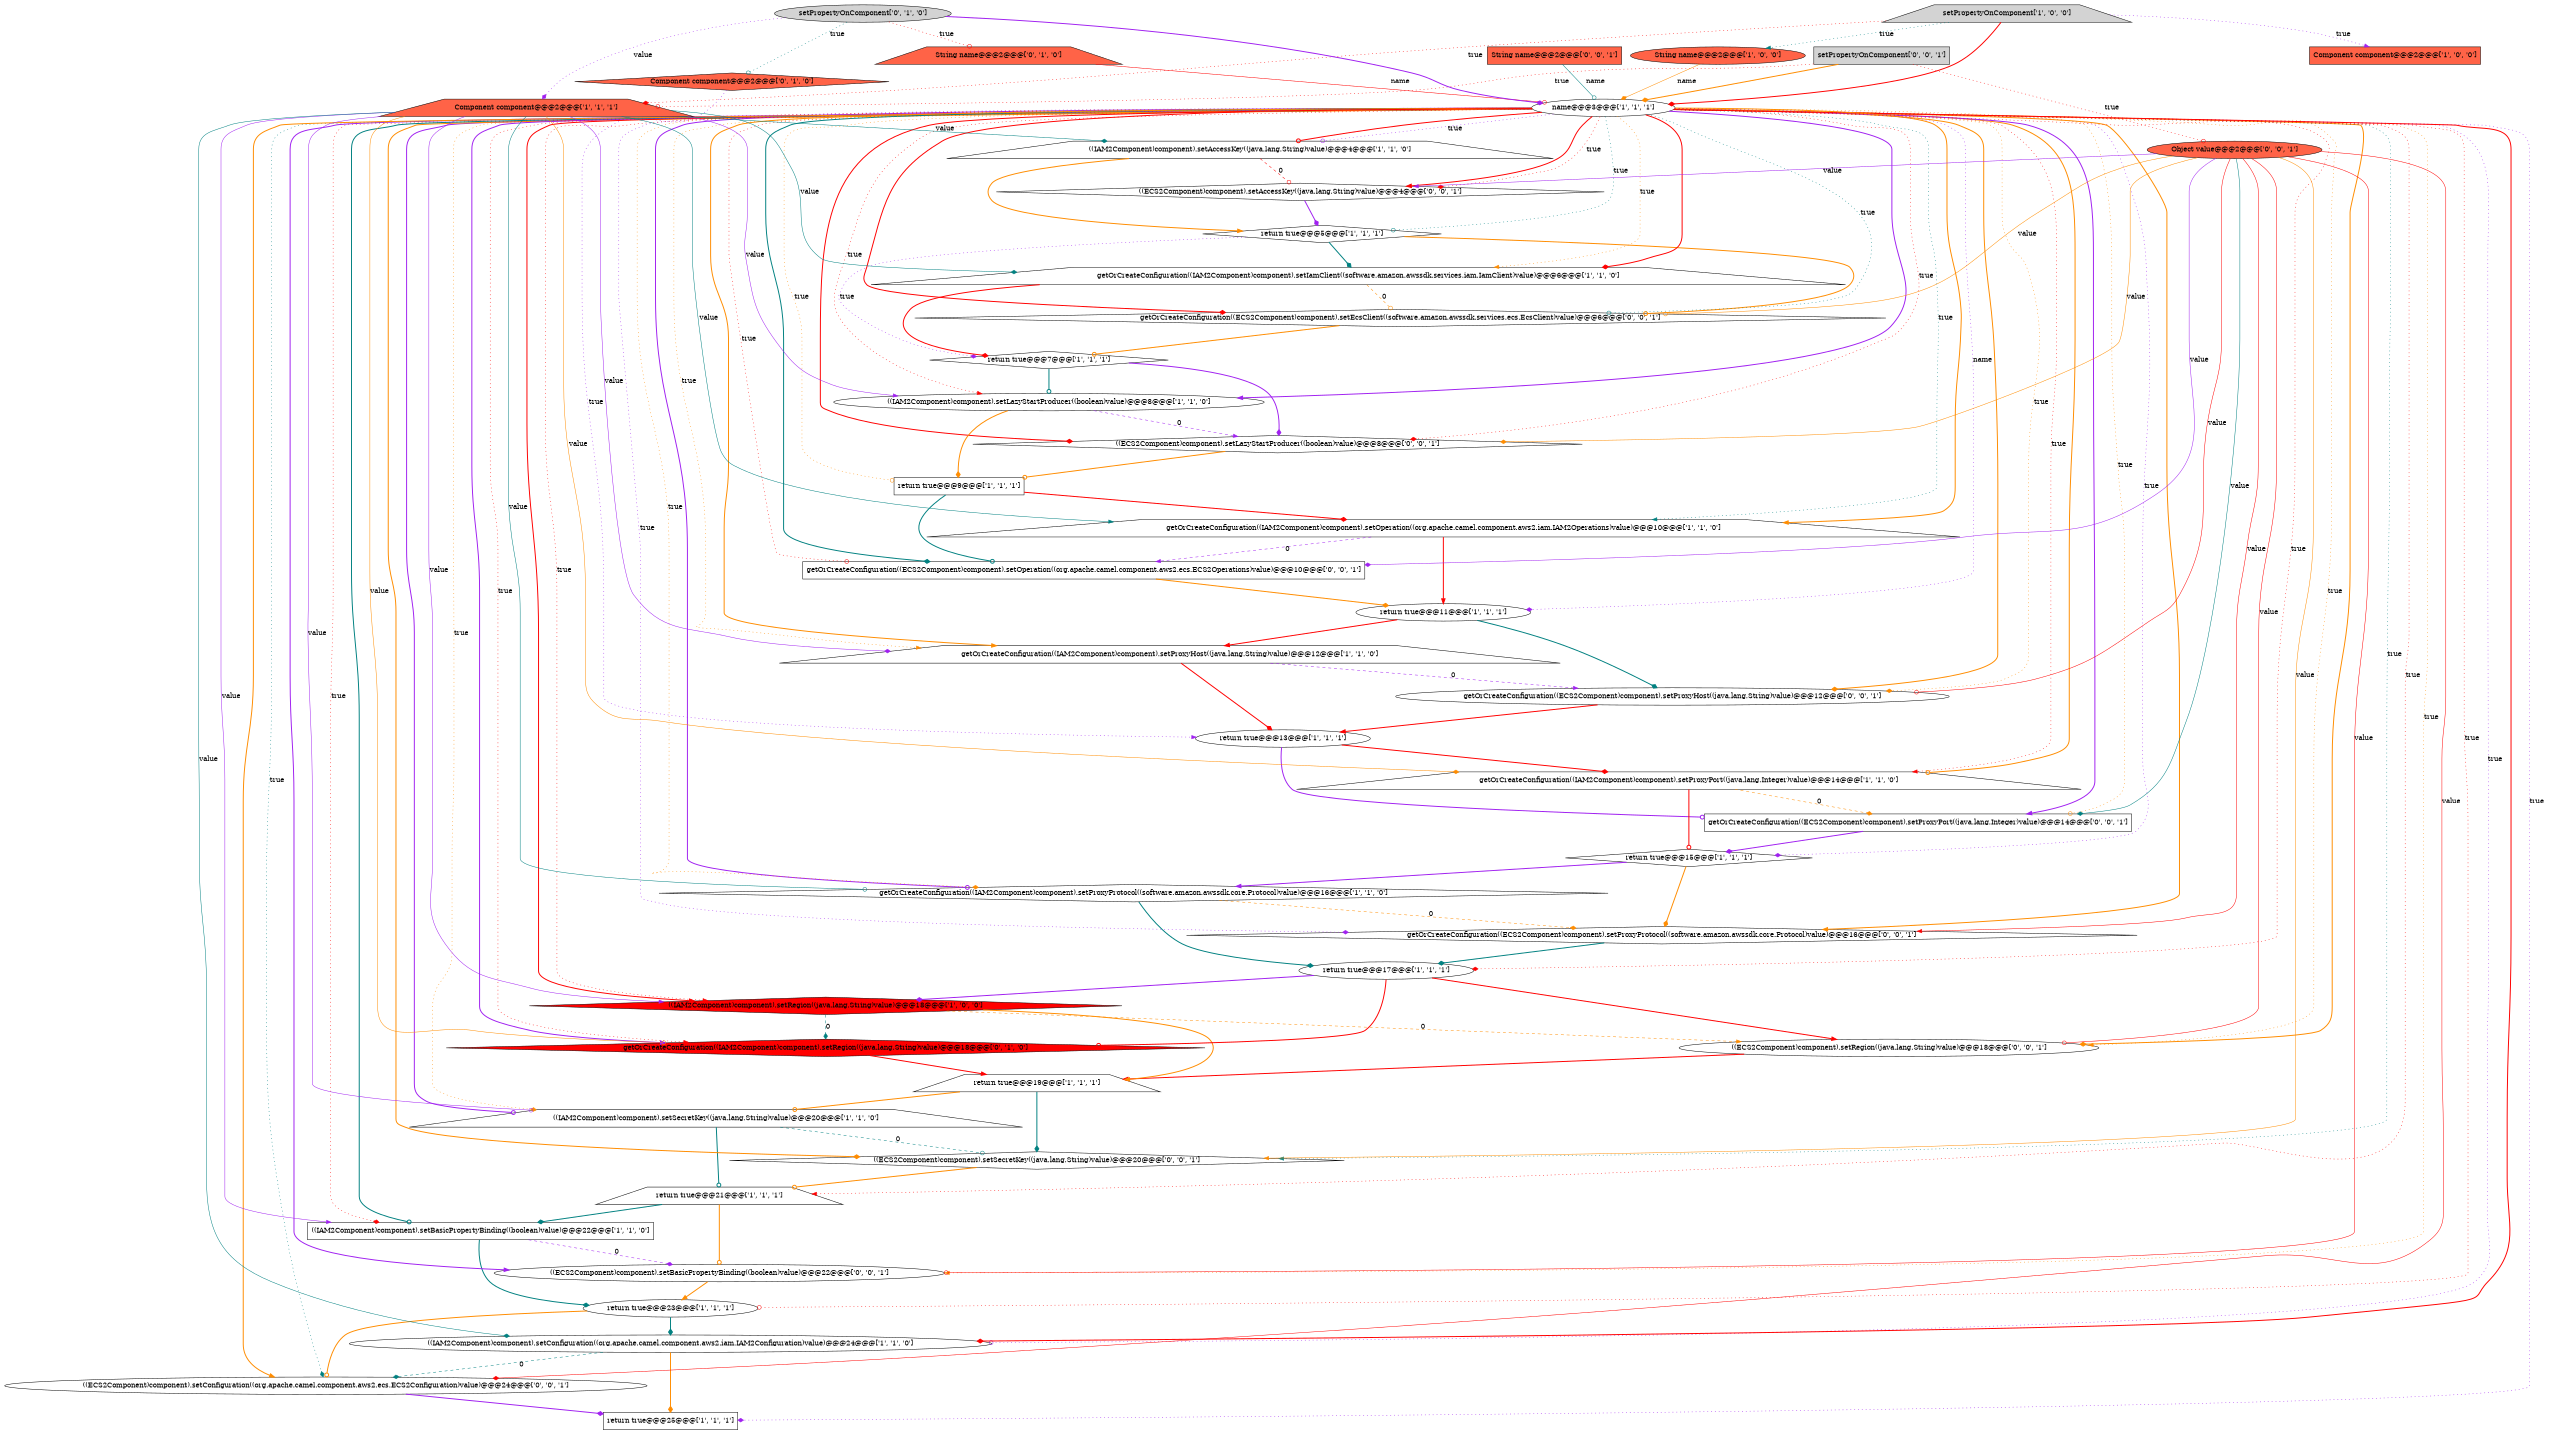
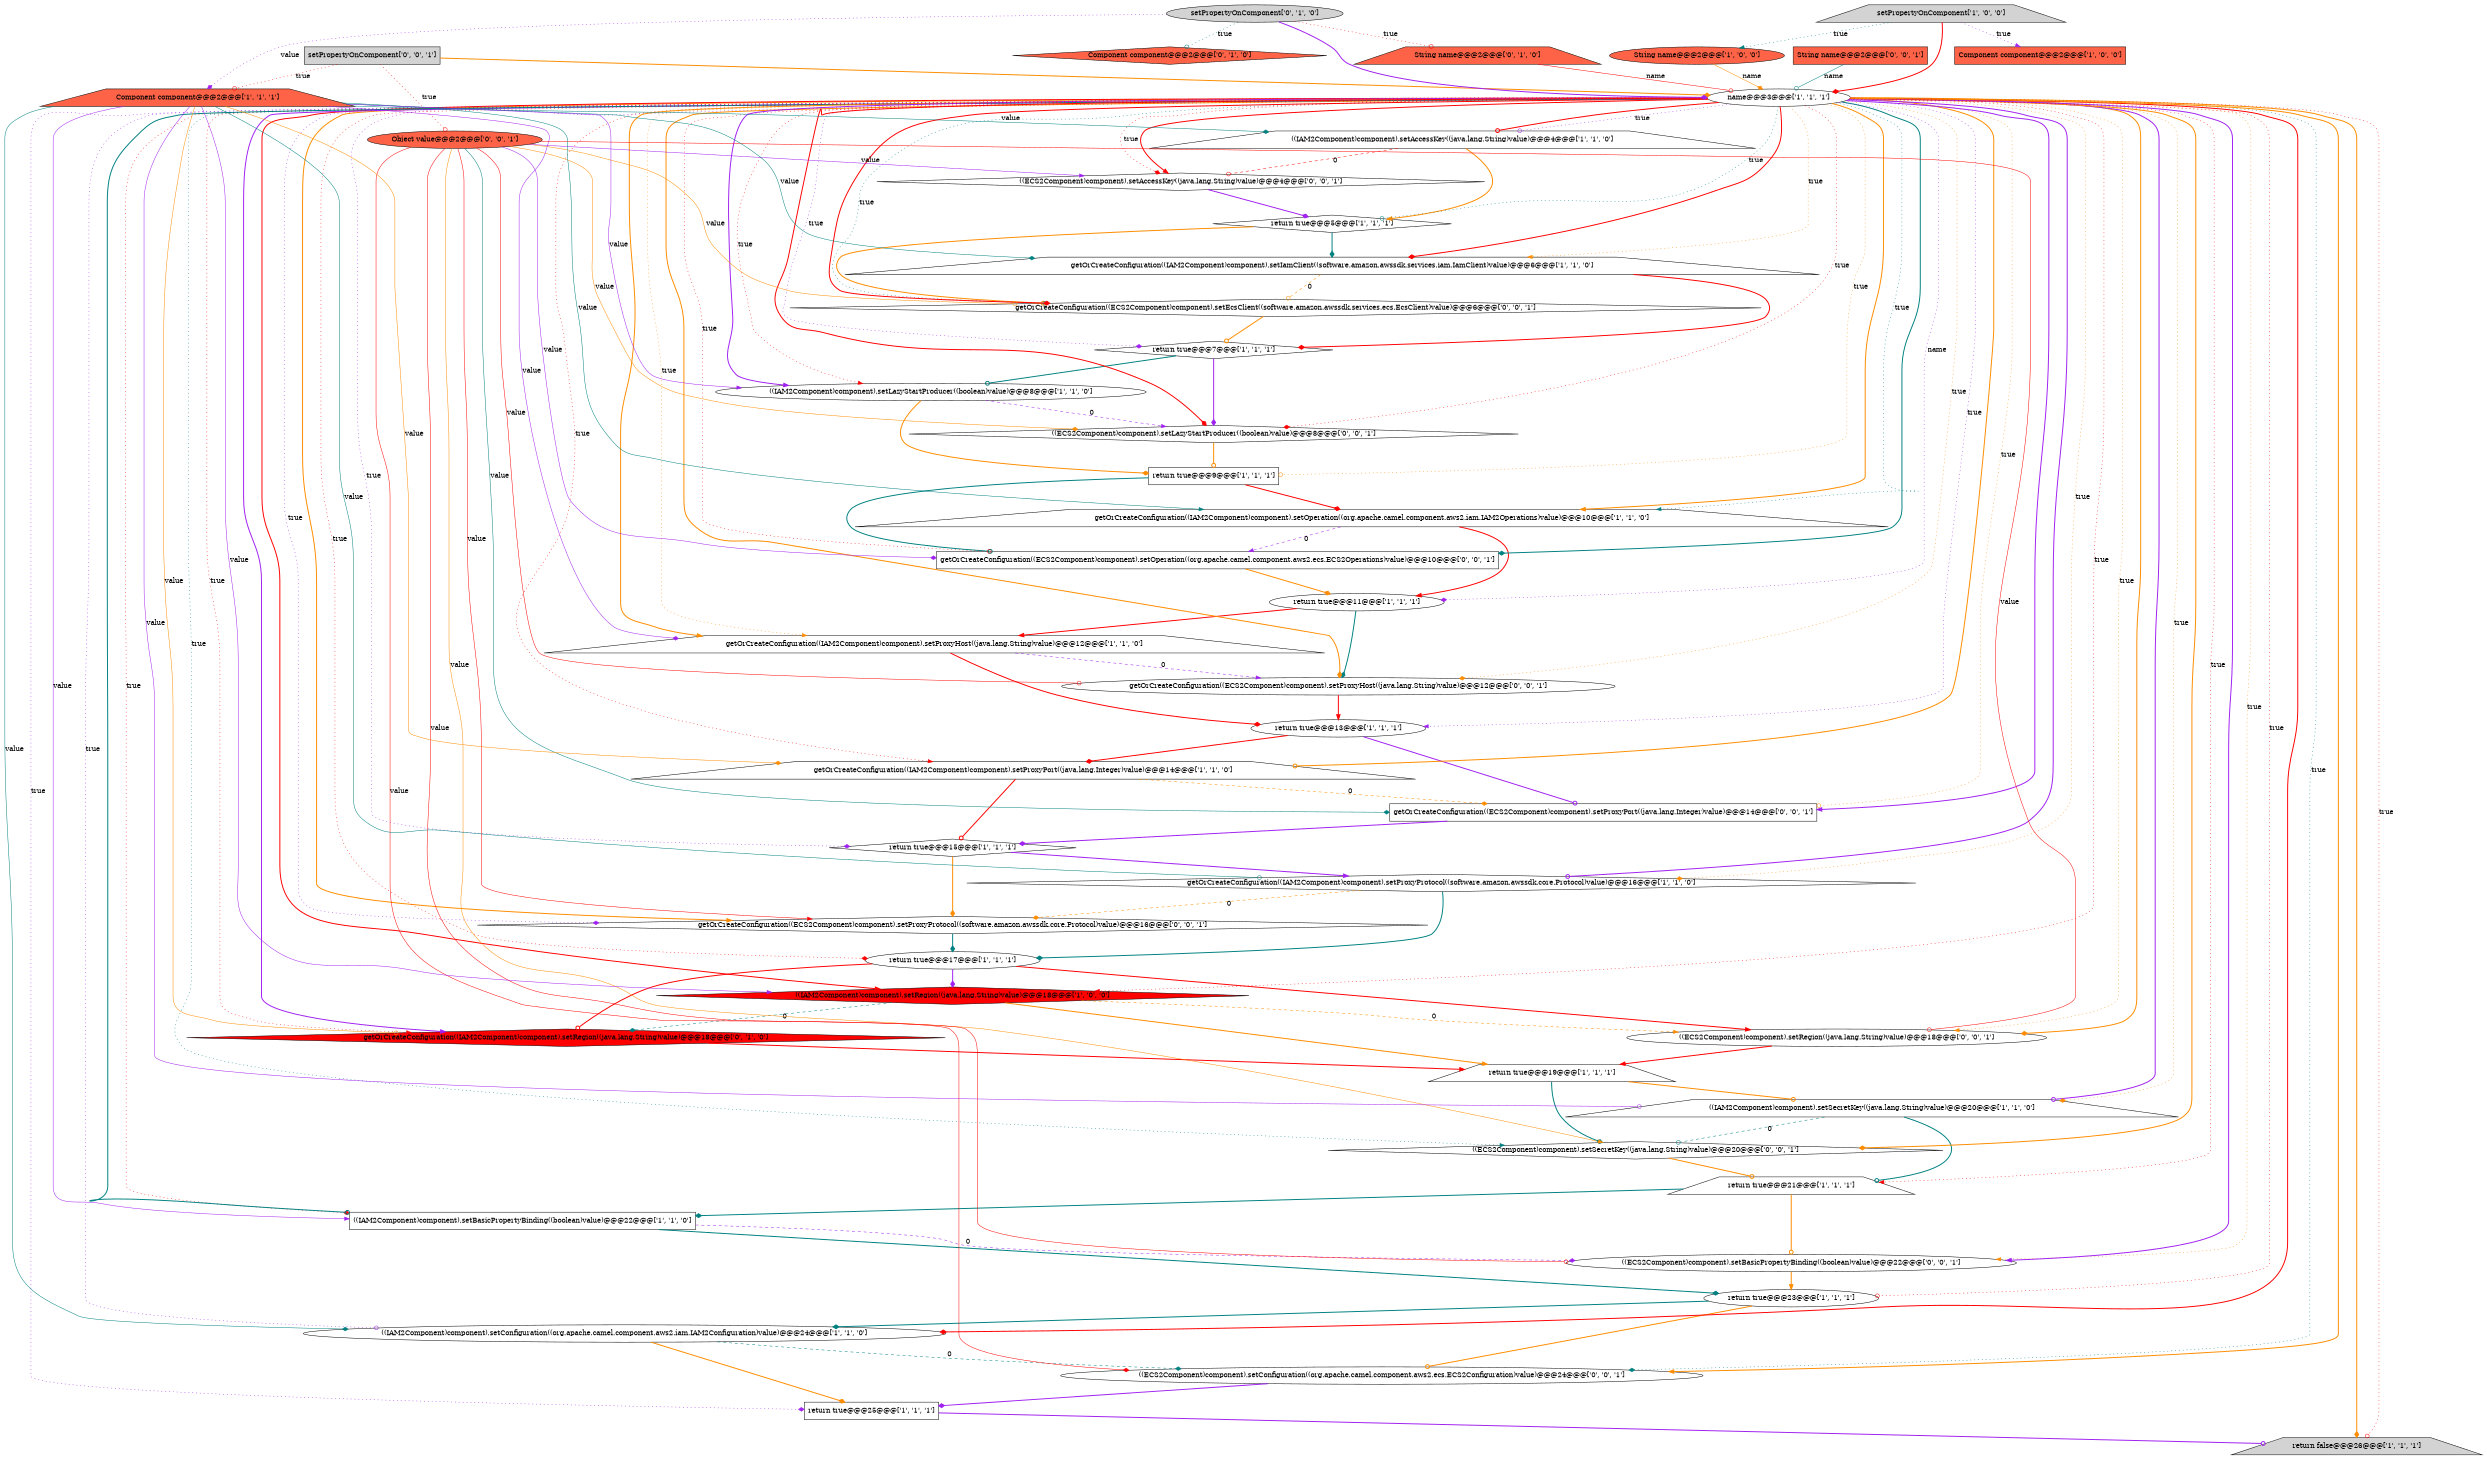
(1267, 62) -> none
(960, 253) -> (822, 134)
(604, 636) -> (1945, 602)
none -> (2357, 1446)
